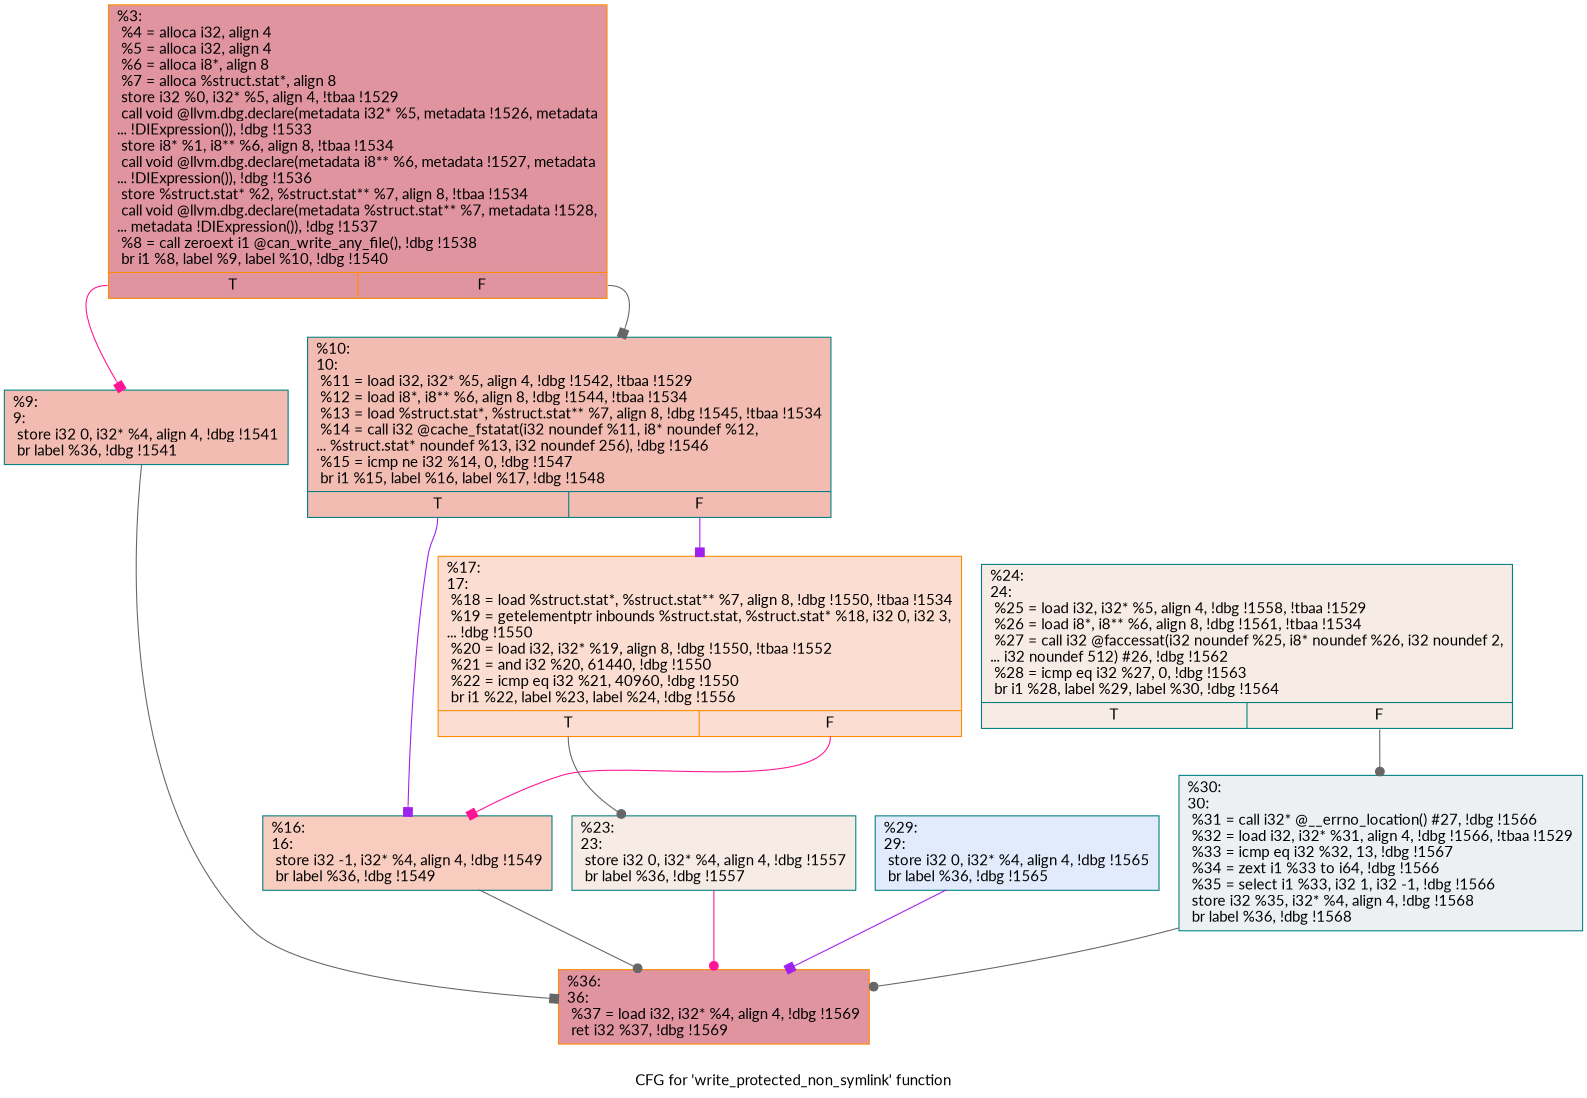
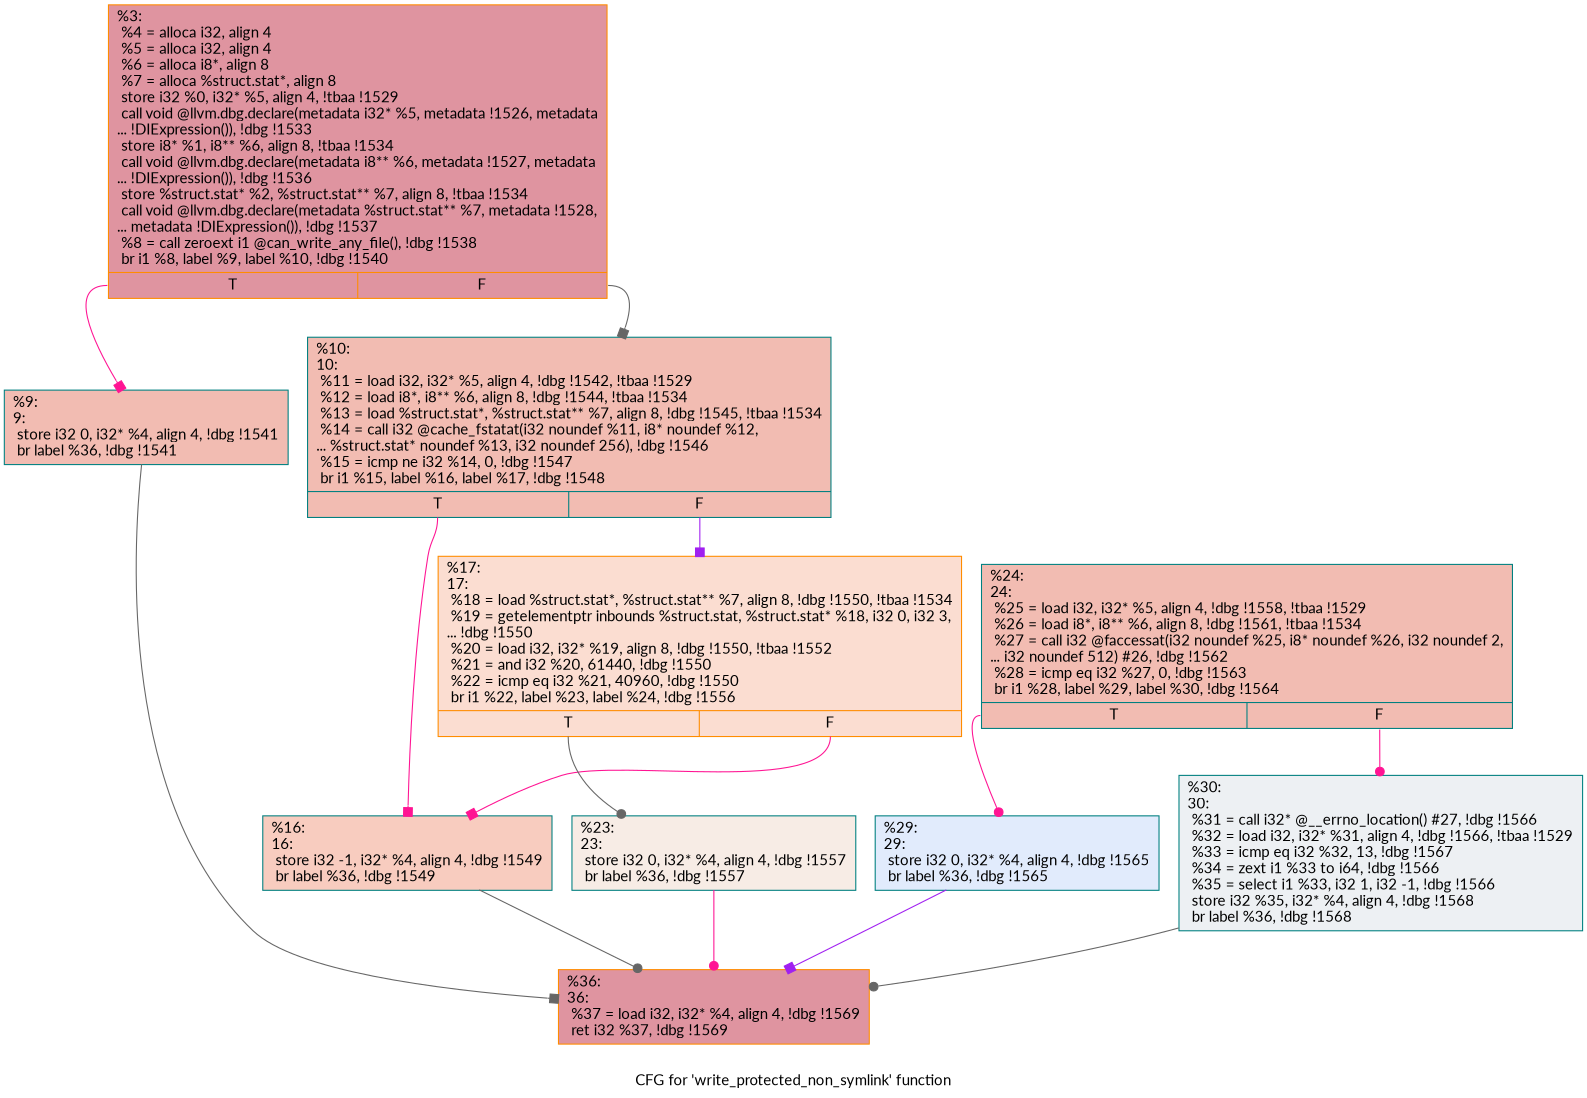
(1247, 646) -> (1247, 646)
(416, 660) -> (416, 660)
(1380, 748) -> (1380, 748)
none -> (979, 761)
